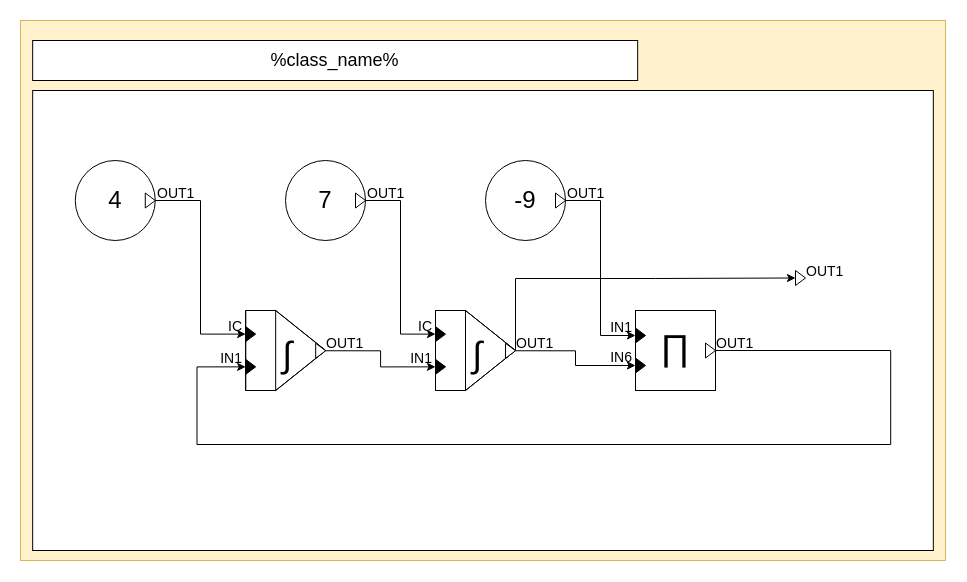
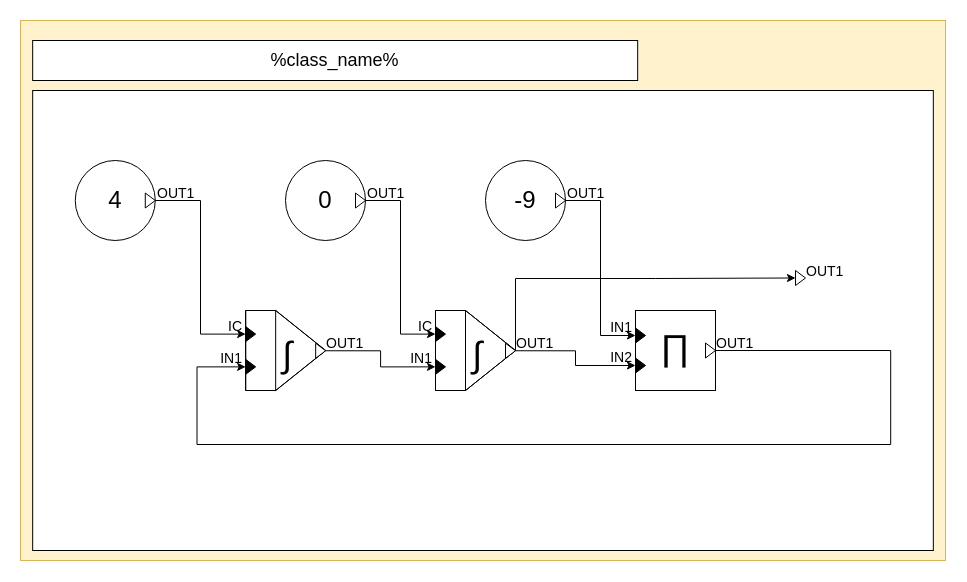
(326, 201) -> (326, 201)
(621, 358) -> (621, 358)
